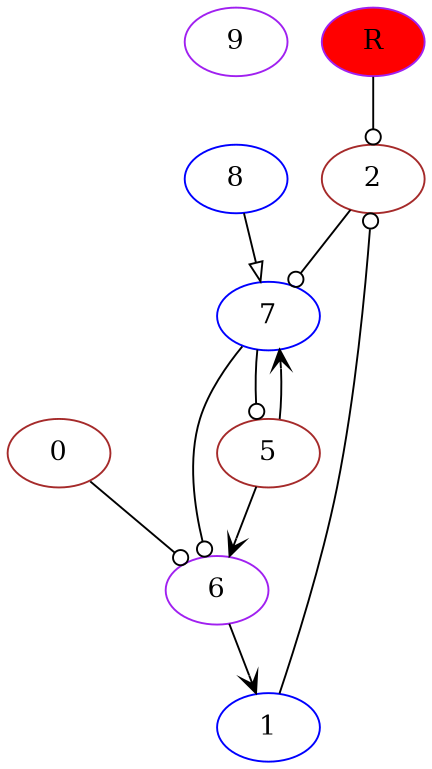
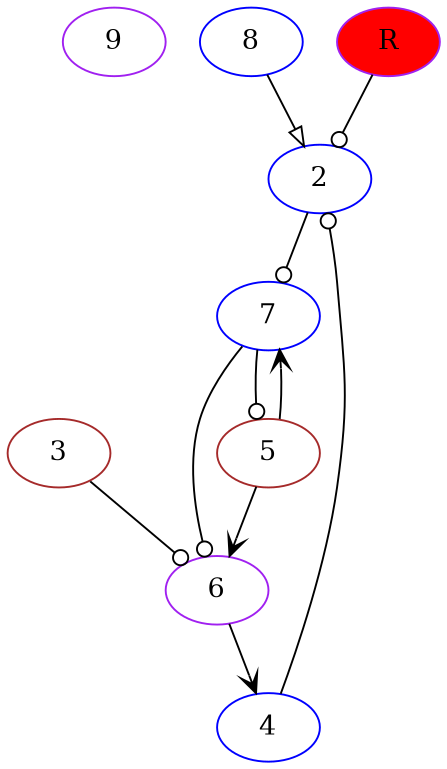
(373, 179) -> (320, 179)
(250, 238) -> (281, 102)
(59, 453) -> (59, 453)
(268, 727) -> (268, 727)
